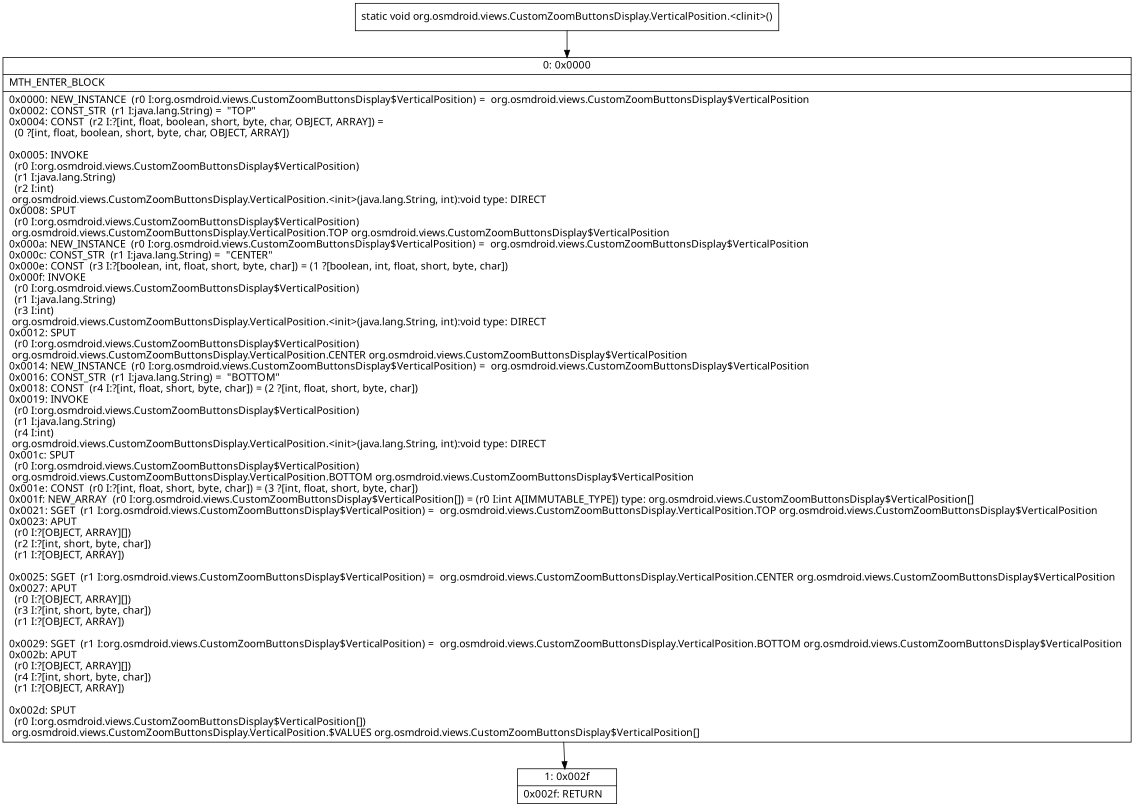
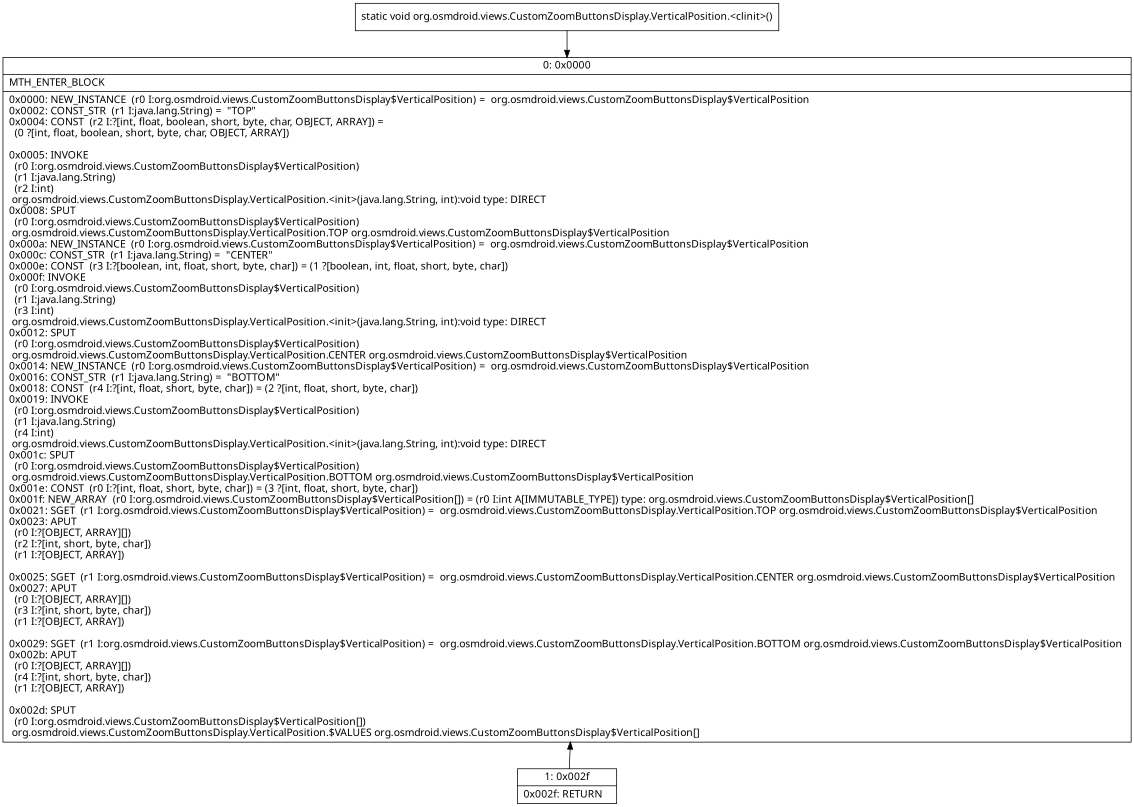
(564, 752) -> (570, 759)
